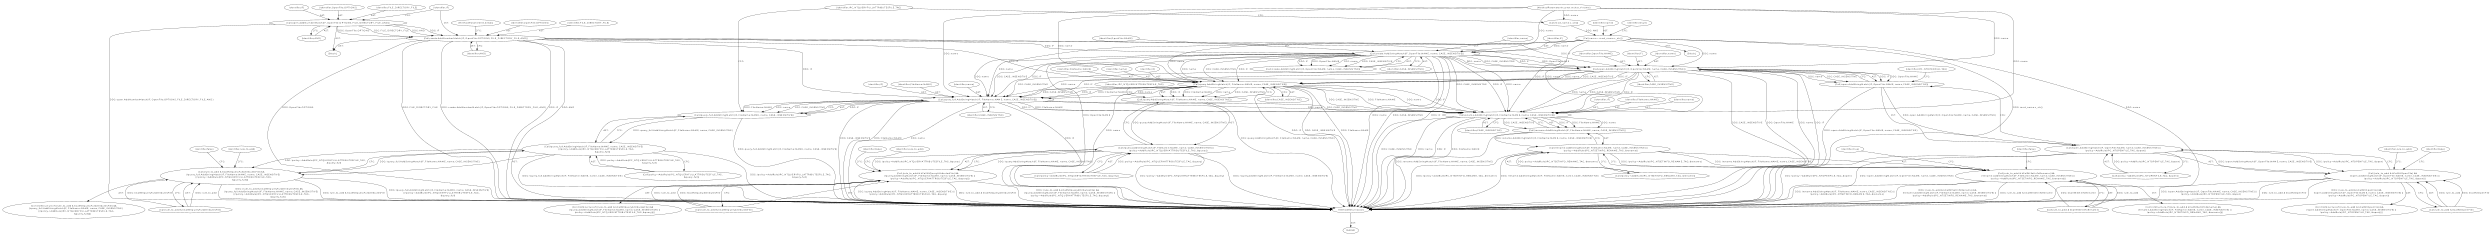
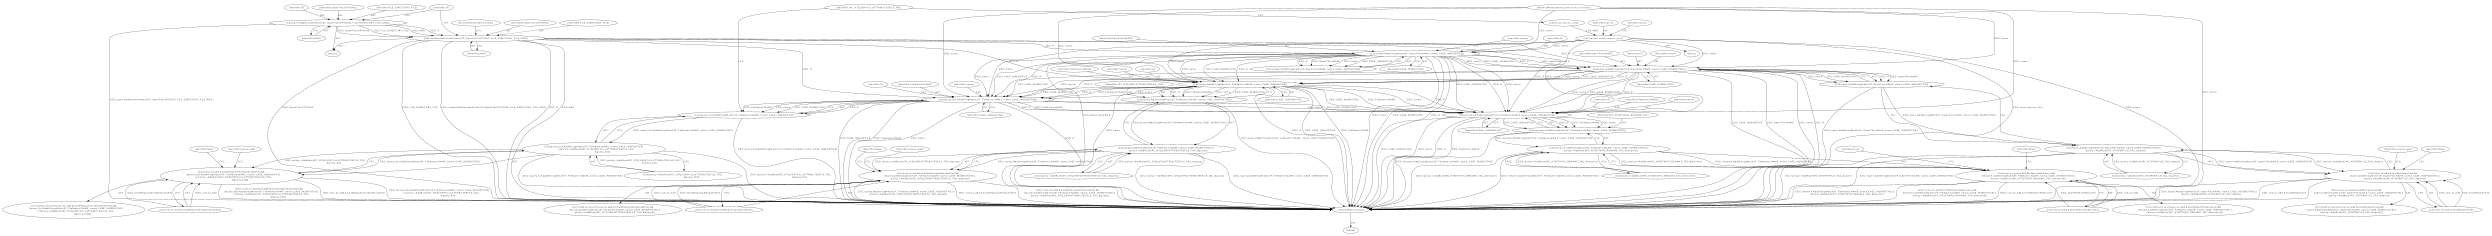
(1564, 14) -> (2202, 180)
(1927, 69) -> none
none -> (1623, 115)
